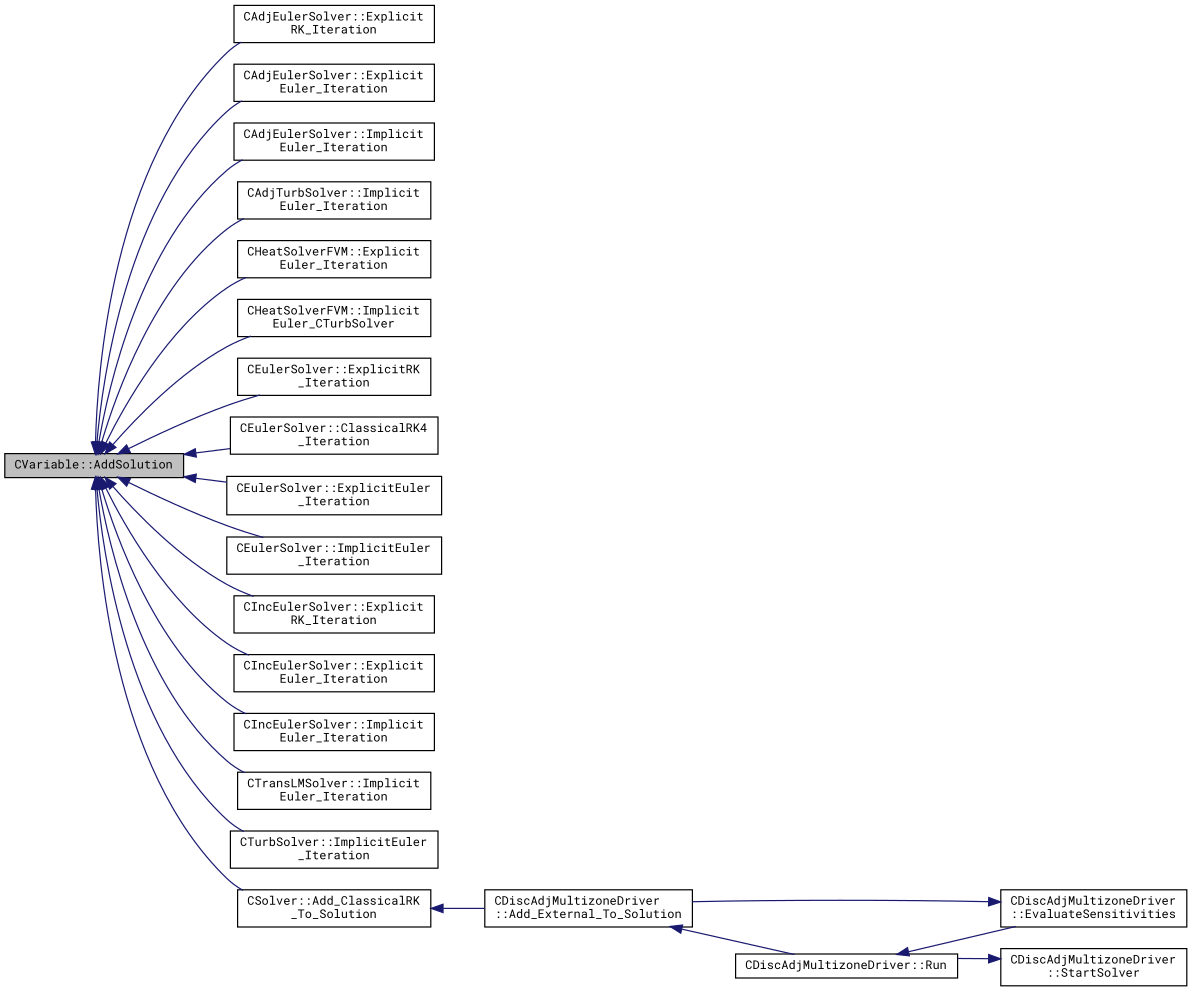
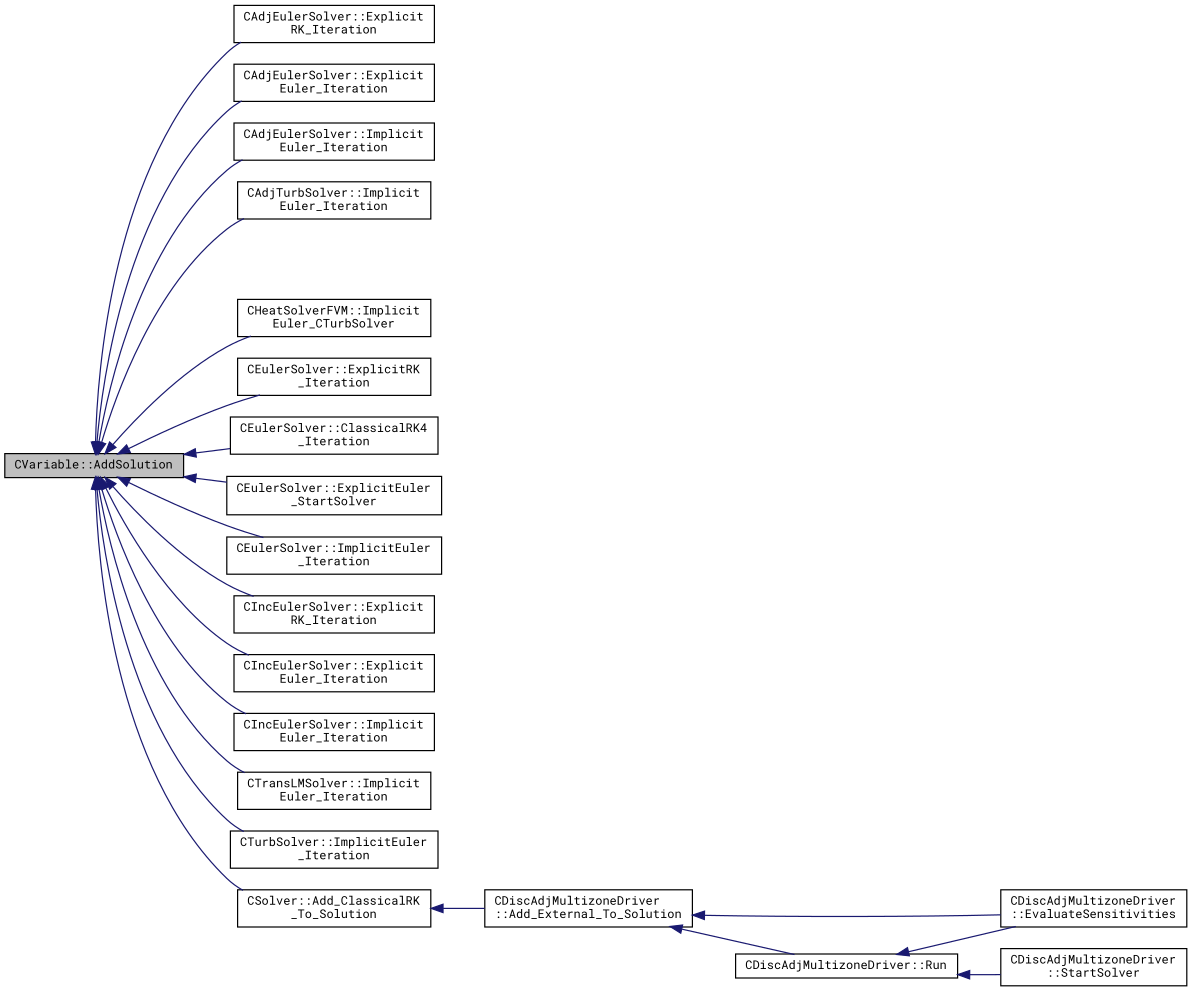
(334, 259) -> none
(334, 496) -> (334, 496)
(840, 900) -> (853, 916)
(973, 959) -> (985, 975)
